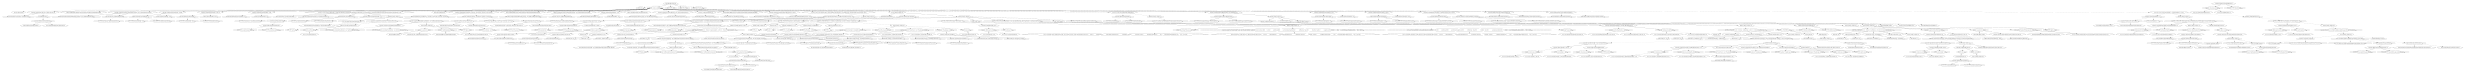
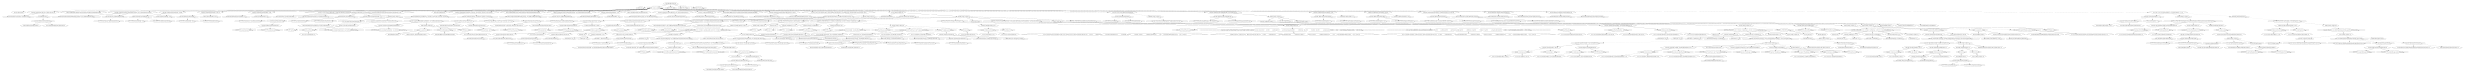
none -> (601, 43)
none -> (1938, 48)
